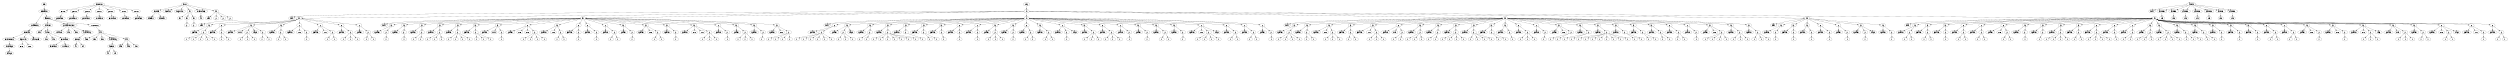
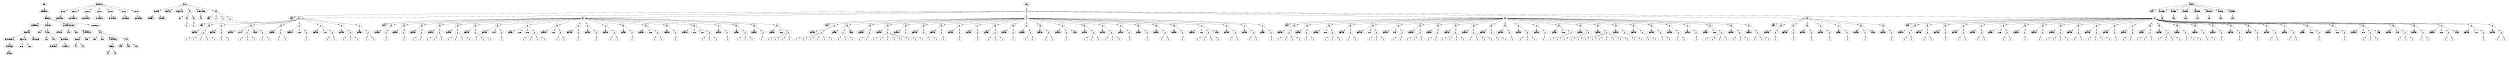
(40, 18) -> (42, 21)
